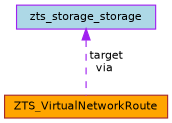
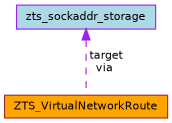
(86, 17) -> (86, 17)
